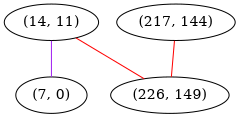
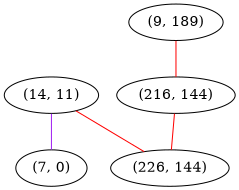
(176, 22) -> (176, 95)
none -> (176, 22)
(170, 95) -> (170, 168)
